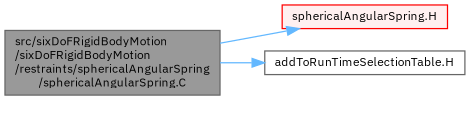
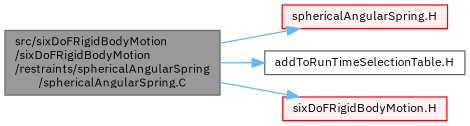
none -> (365, 109)
